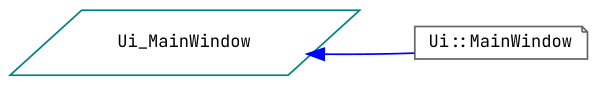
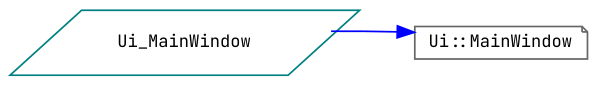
(370, 54) -> (364, 31)
